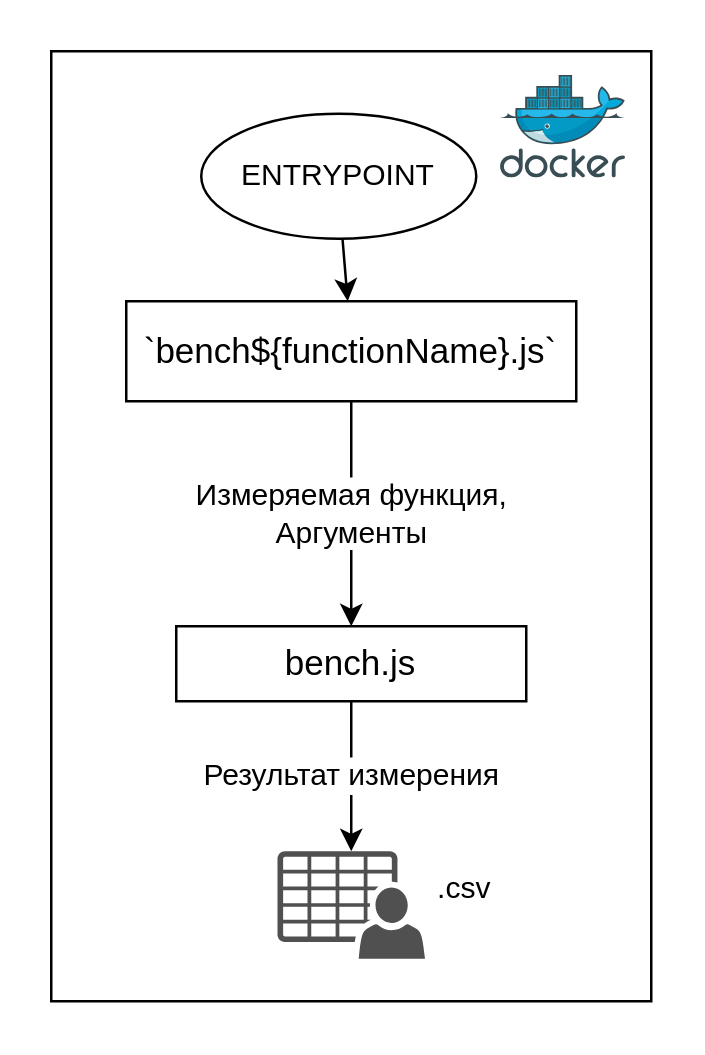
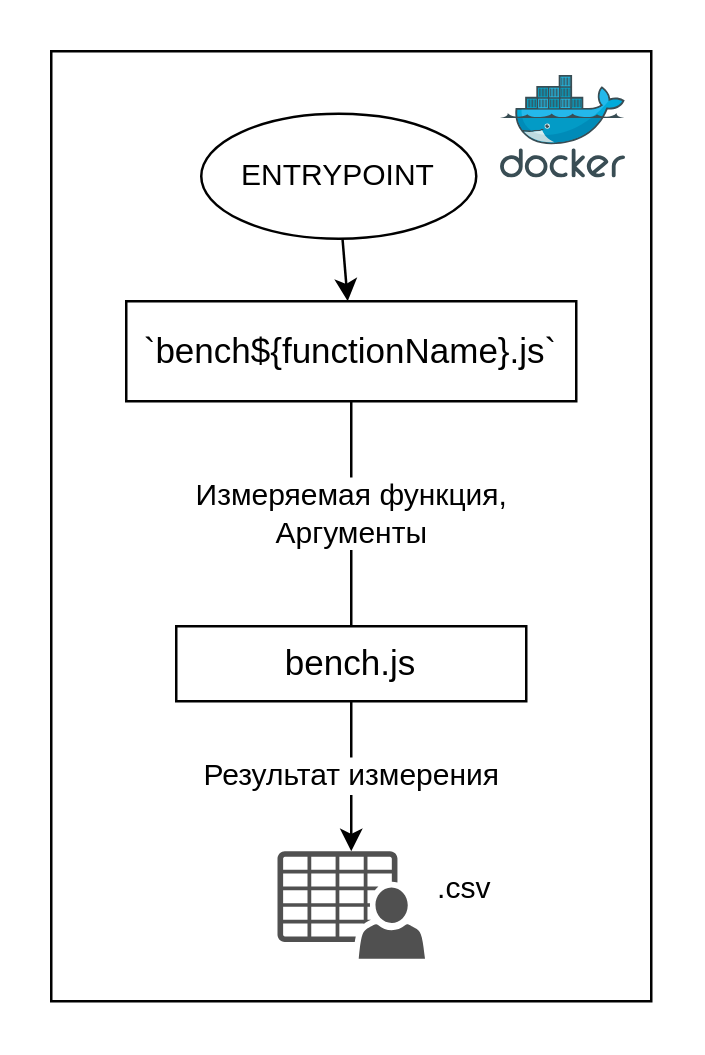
(351, 608) -> (351, 615)
